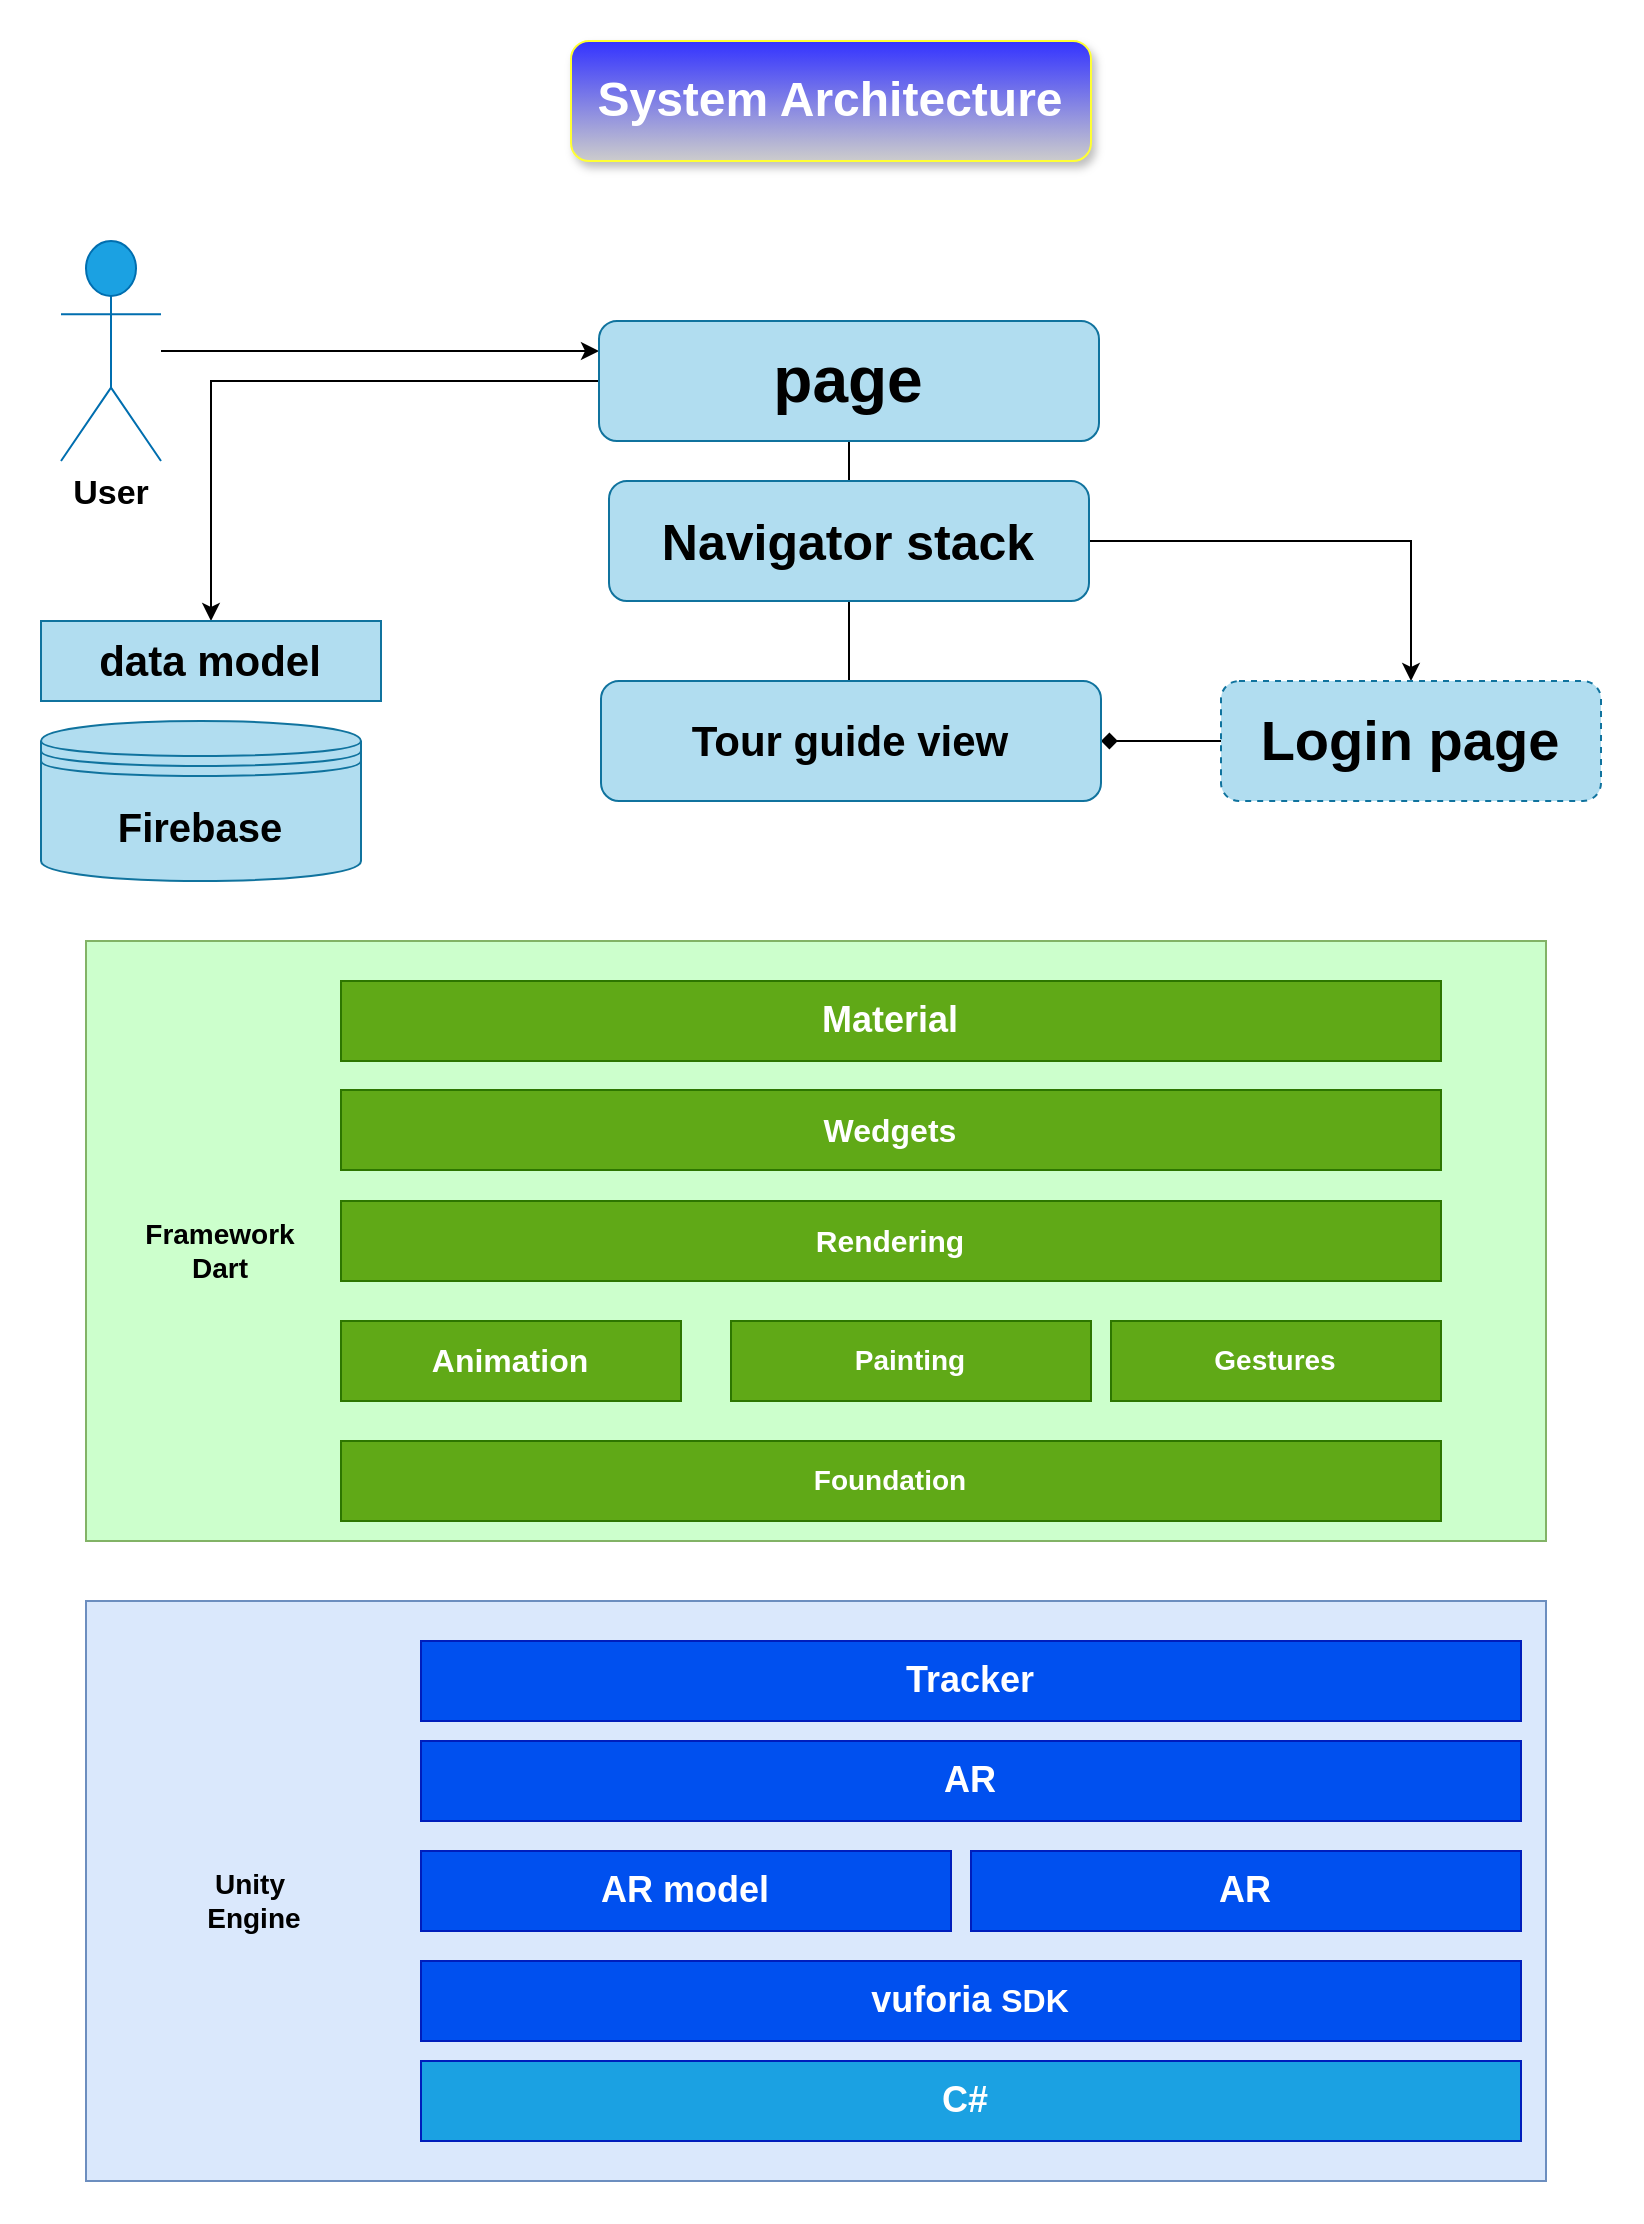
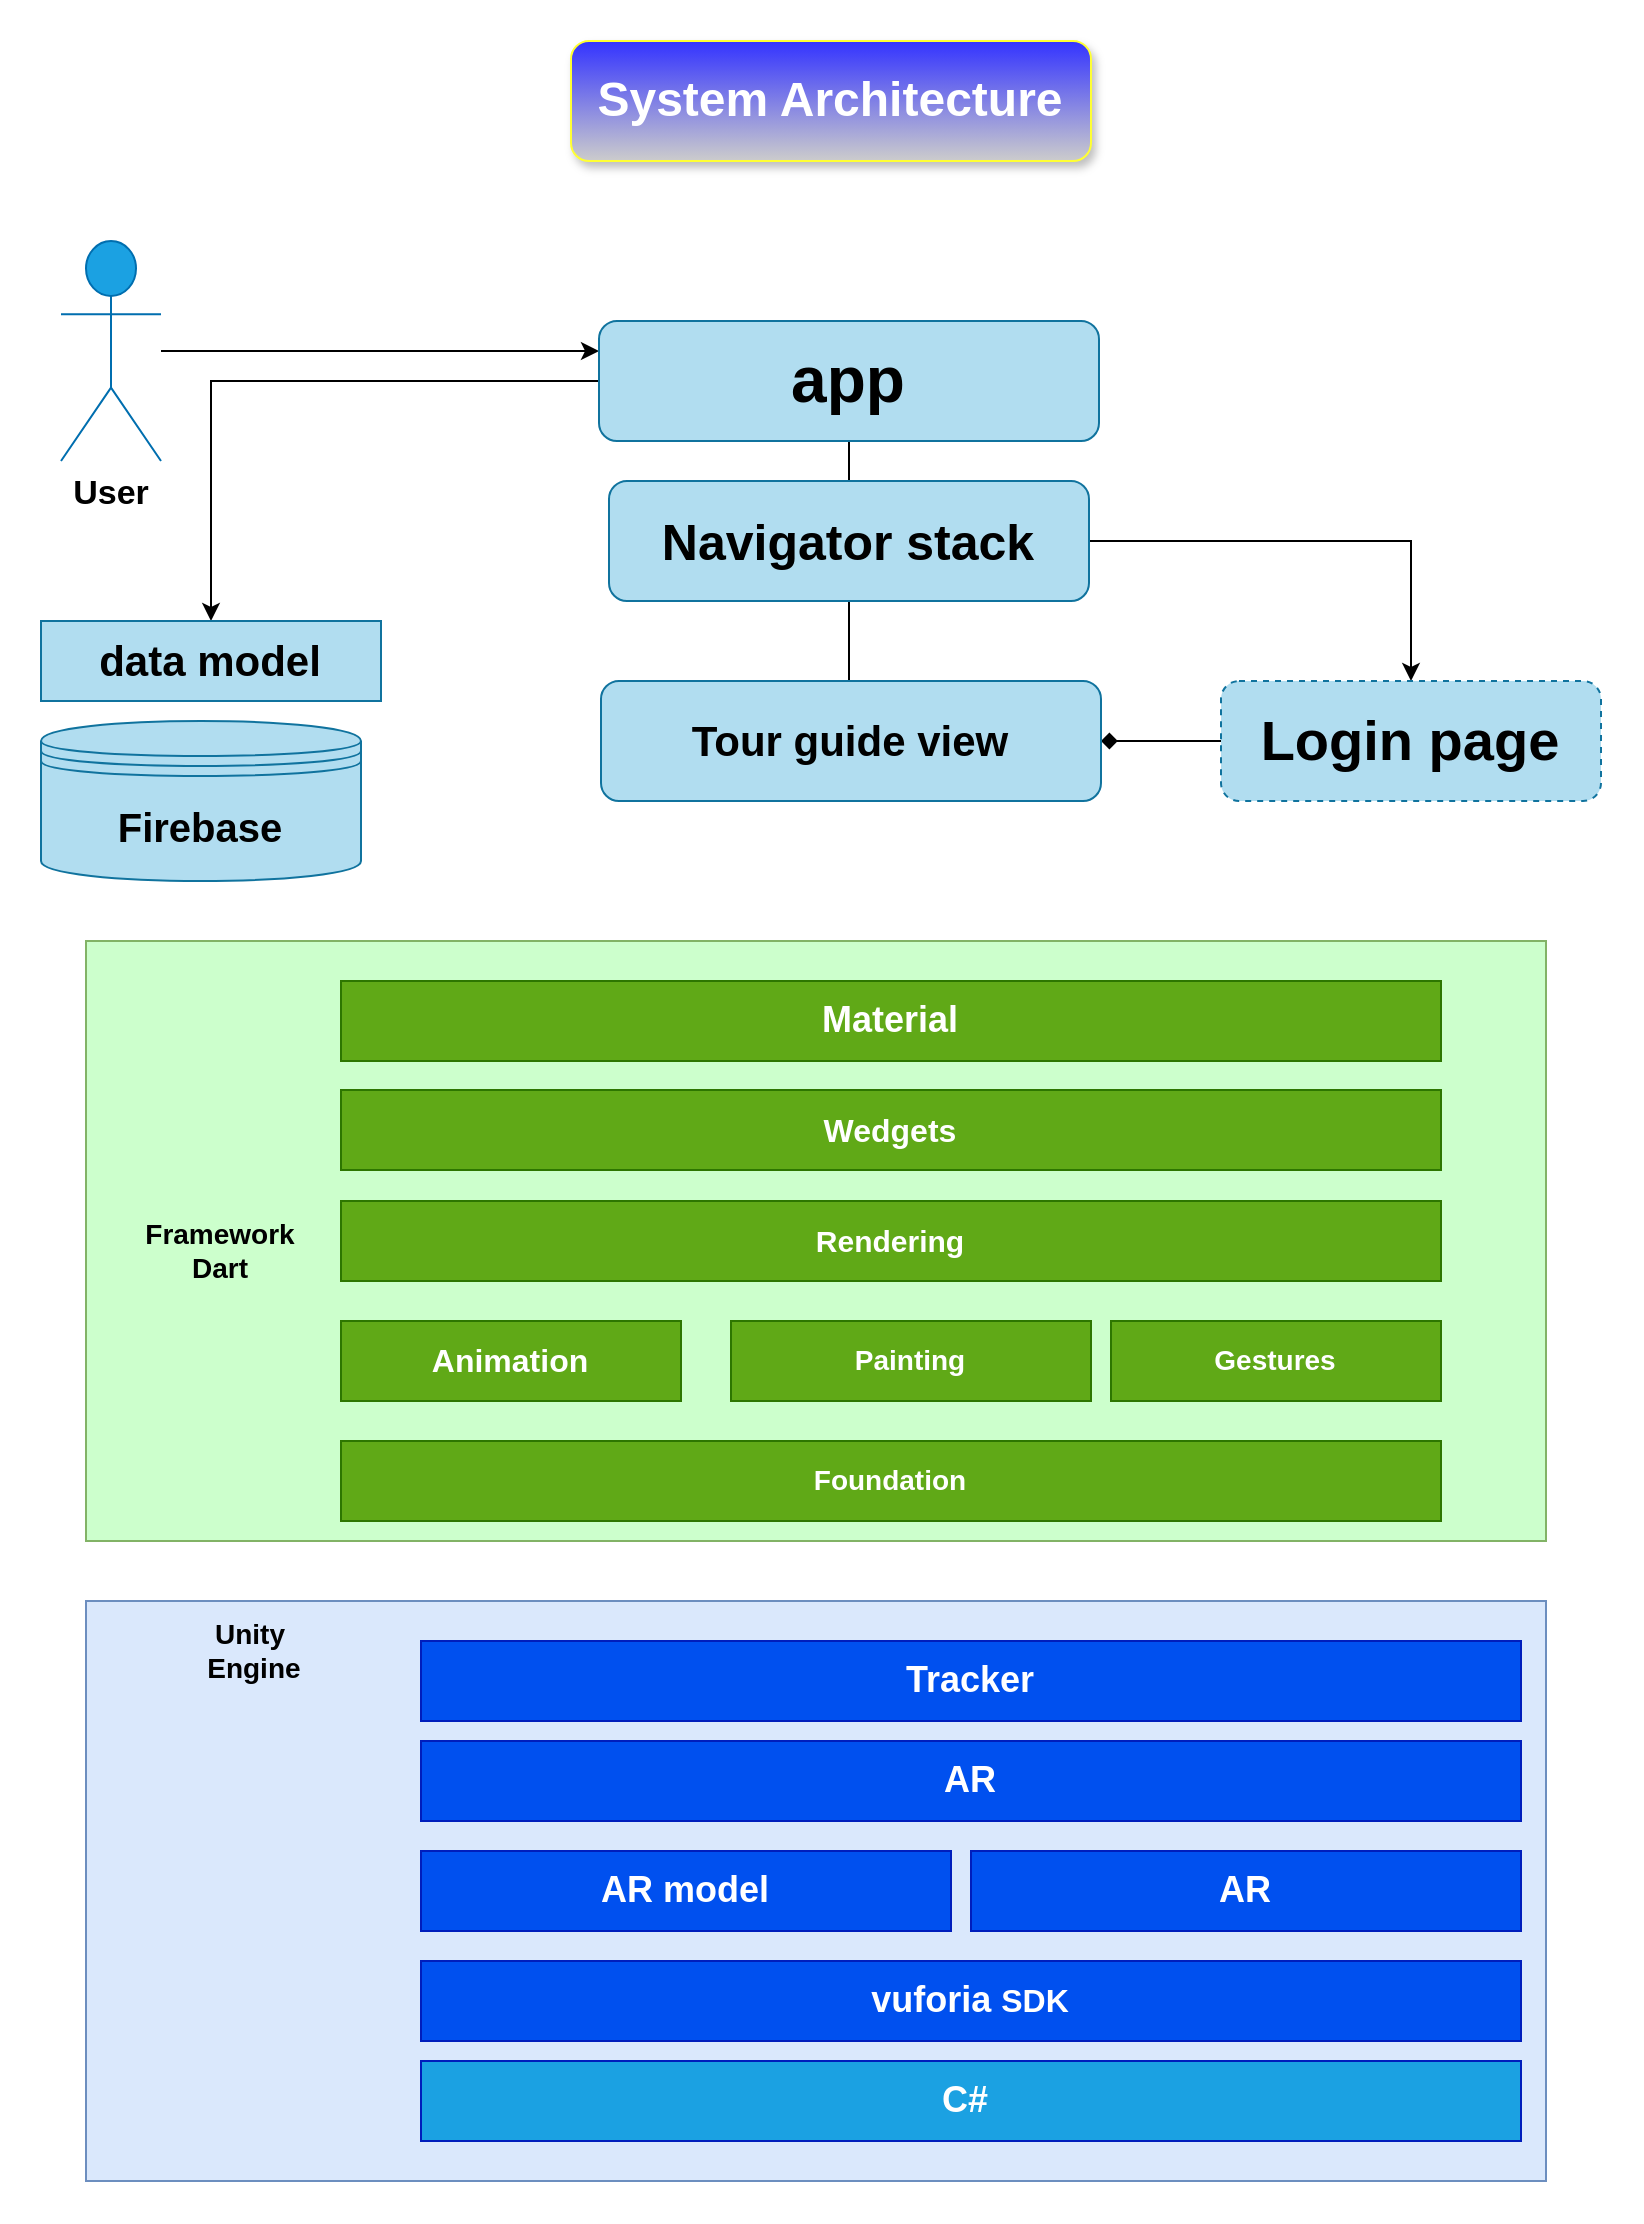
(849, 381) -> (849, 381)
(251, 1901) -> (251, 1651)
